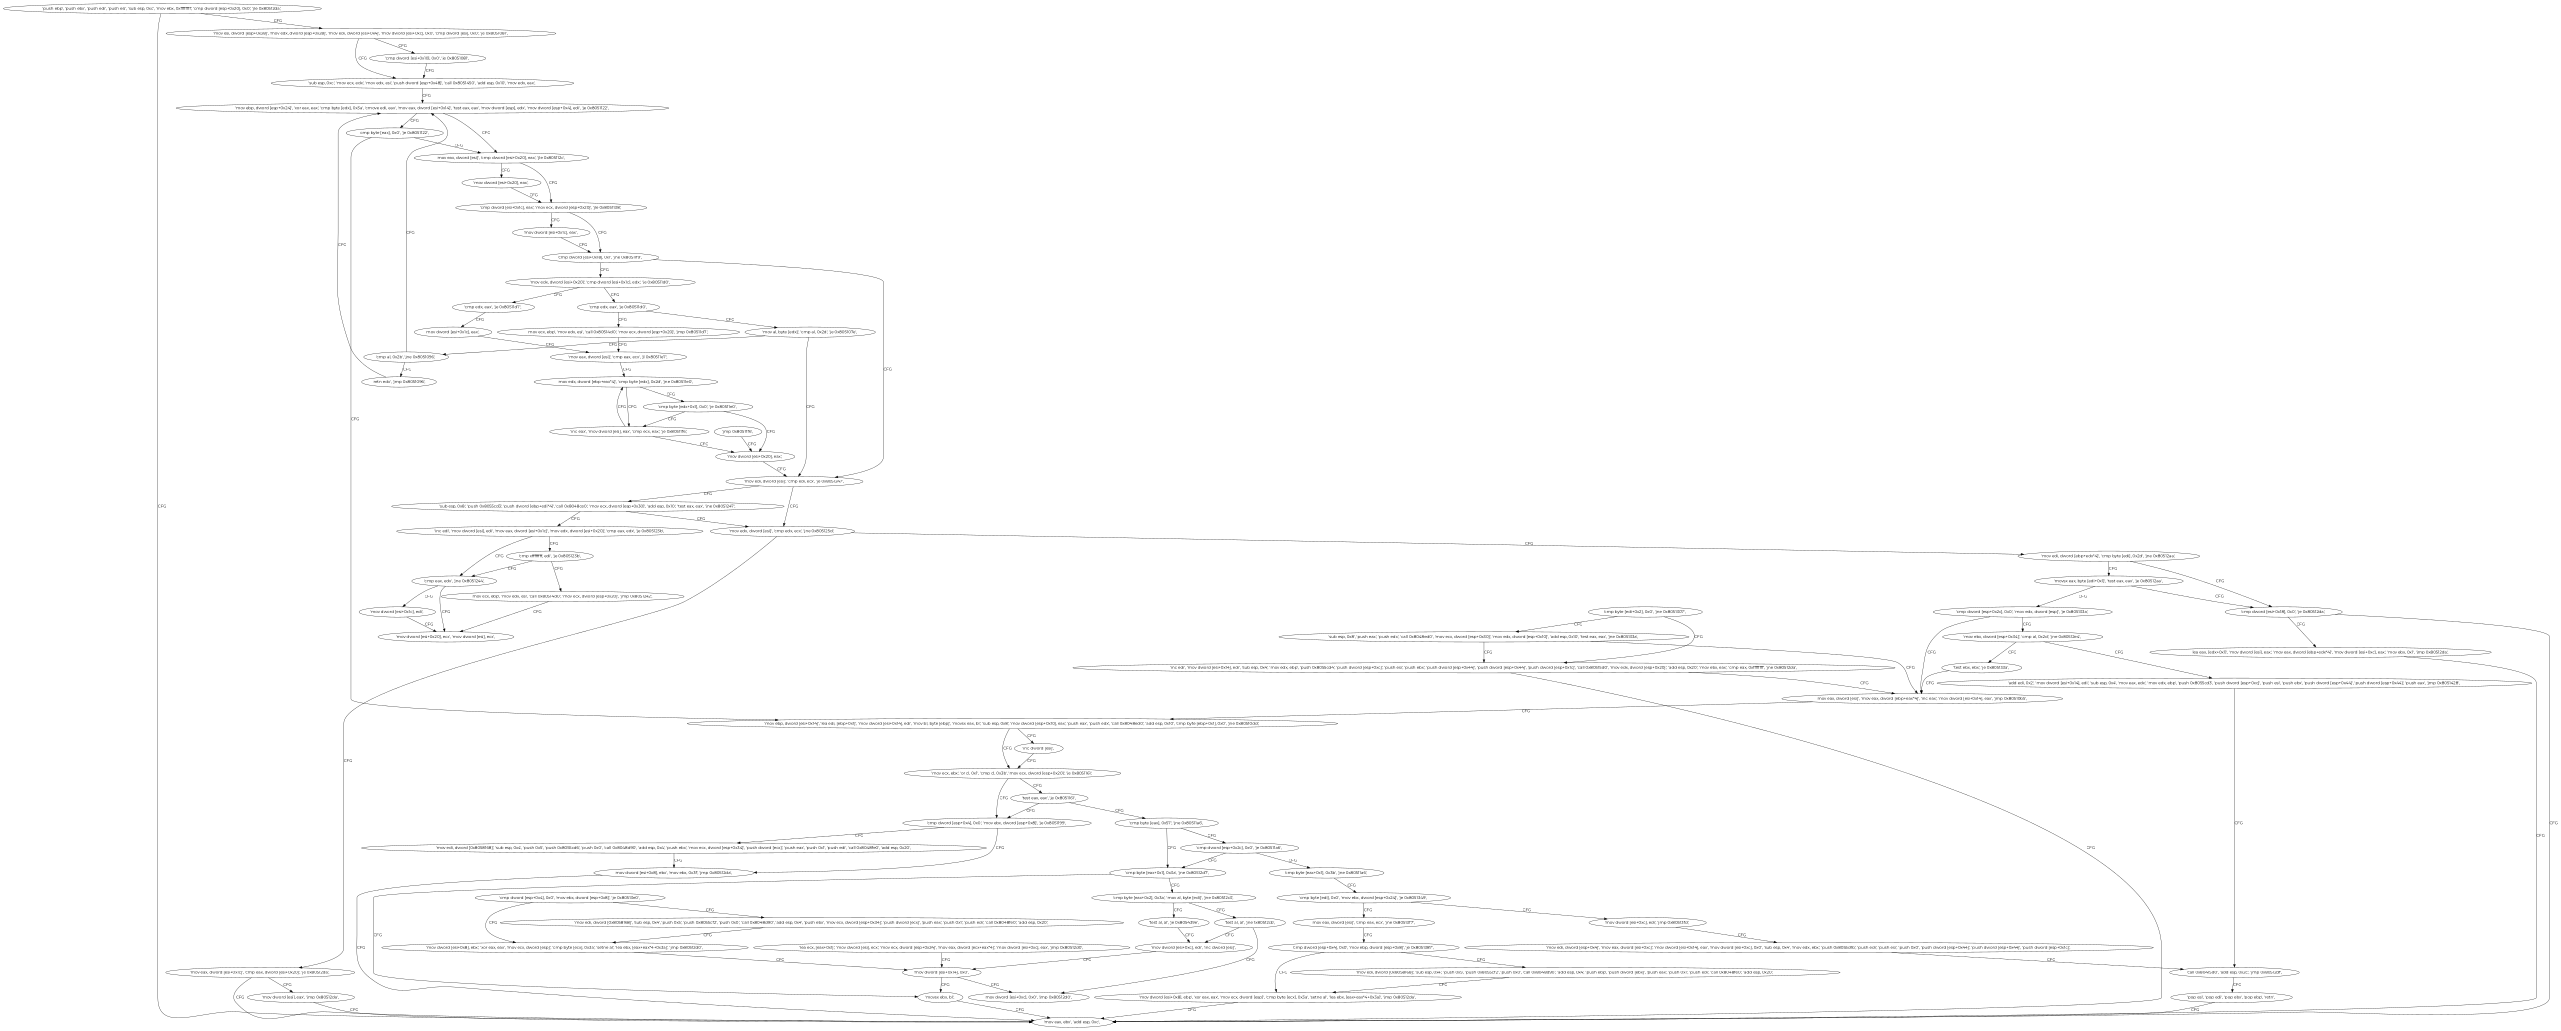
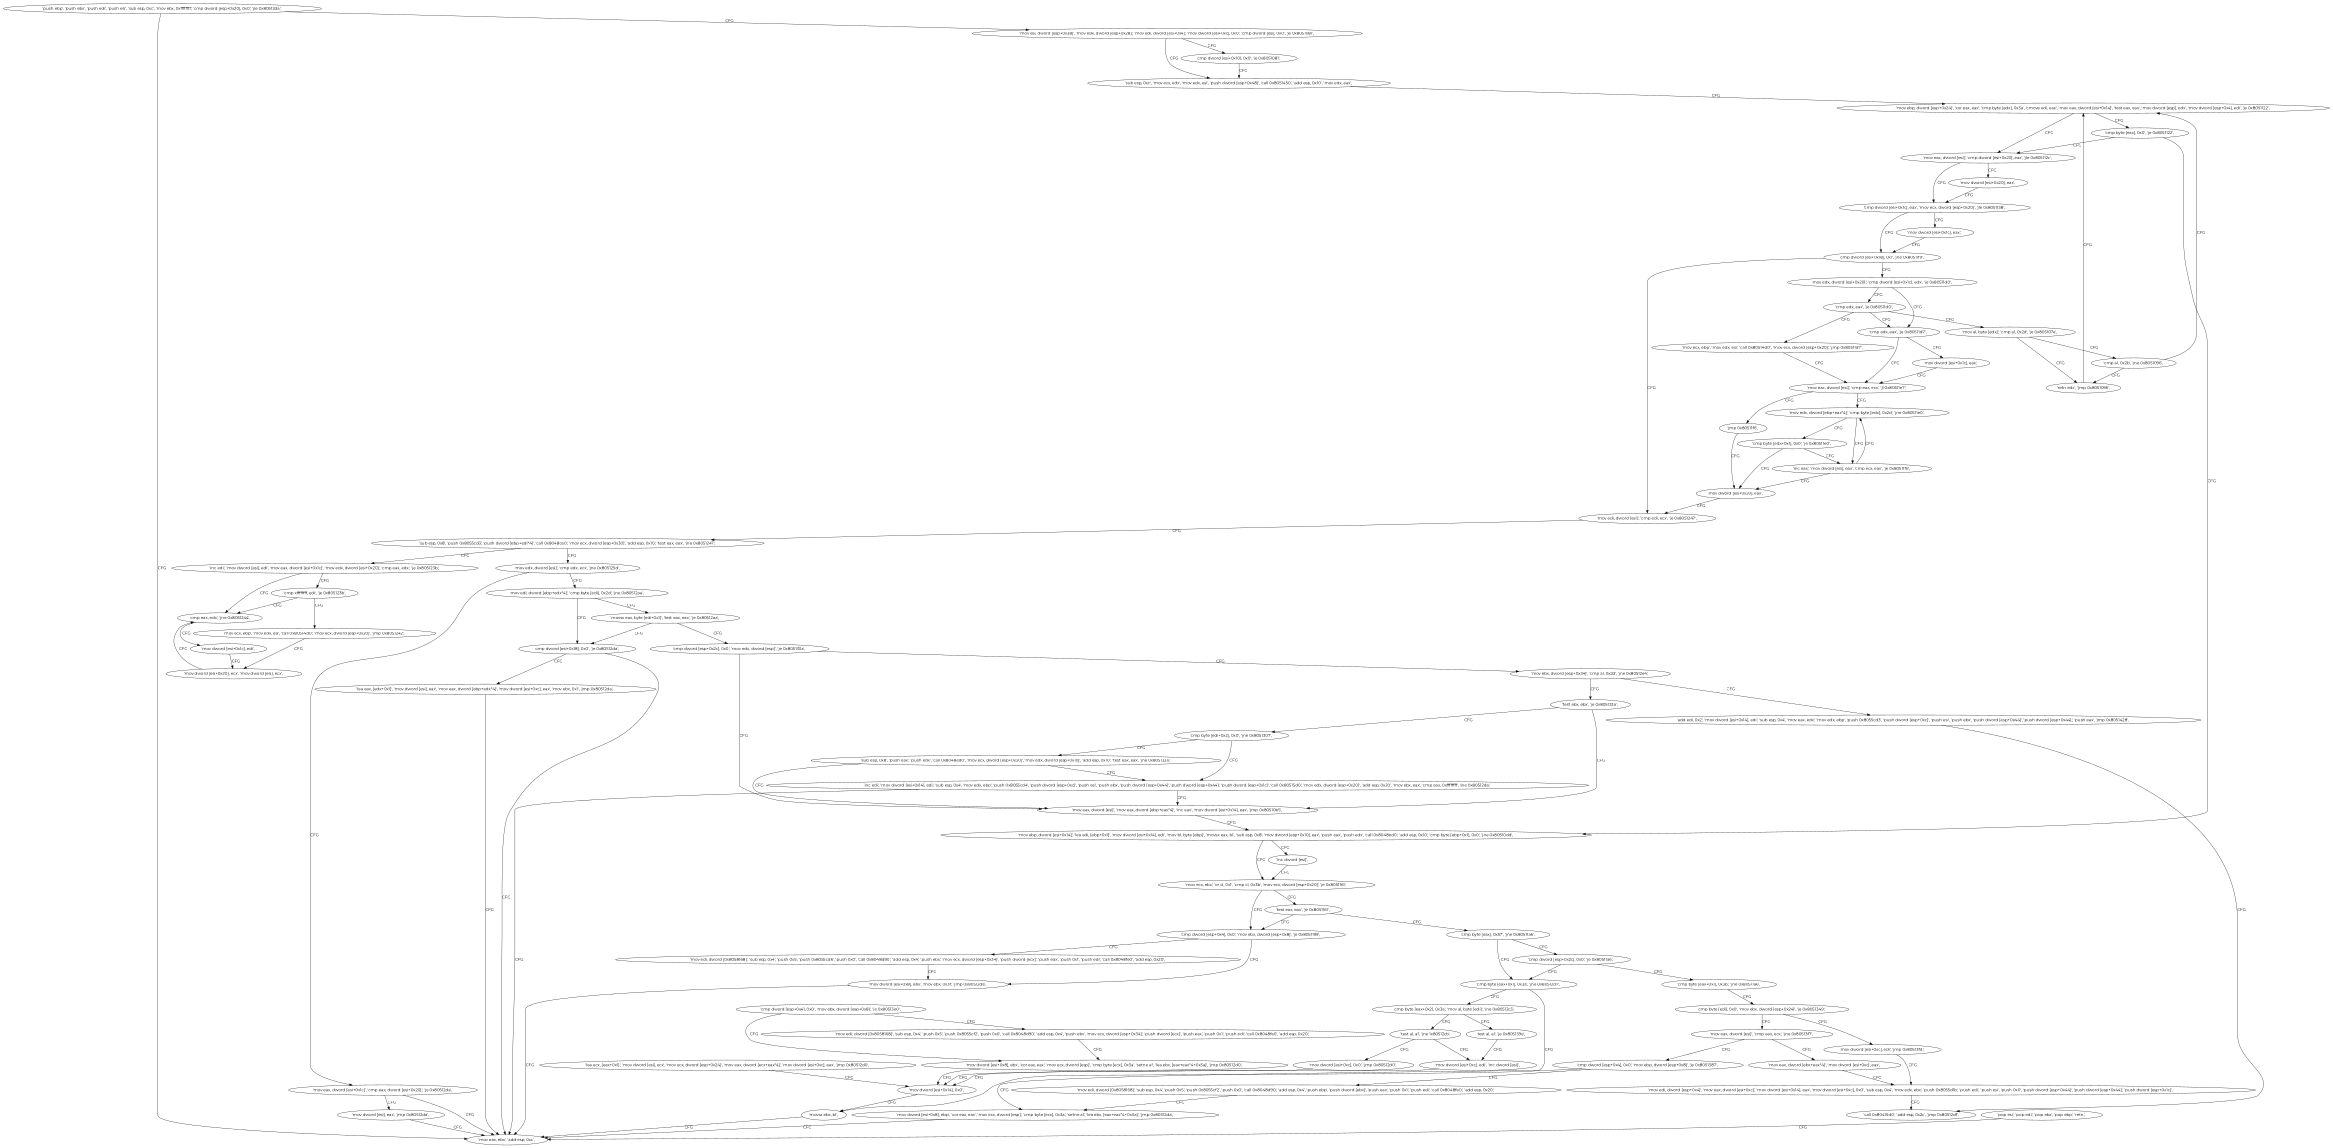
none -> (1879, 319)
none -> (1888, 362)
none -> (1778, 401)
(806, 406) -> (2046, 359)
(789, 505) -> none
(440, 607) -> (176, 648)
none -> (1416, 720)
(1174, 923) -> (1501, 1034)
(983, 984) -> (1128, 1071)
(2233, 984) -> none
none -> (1825, 1065)
